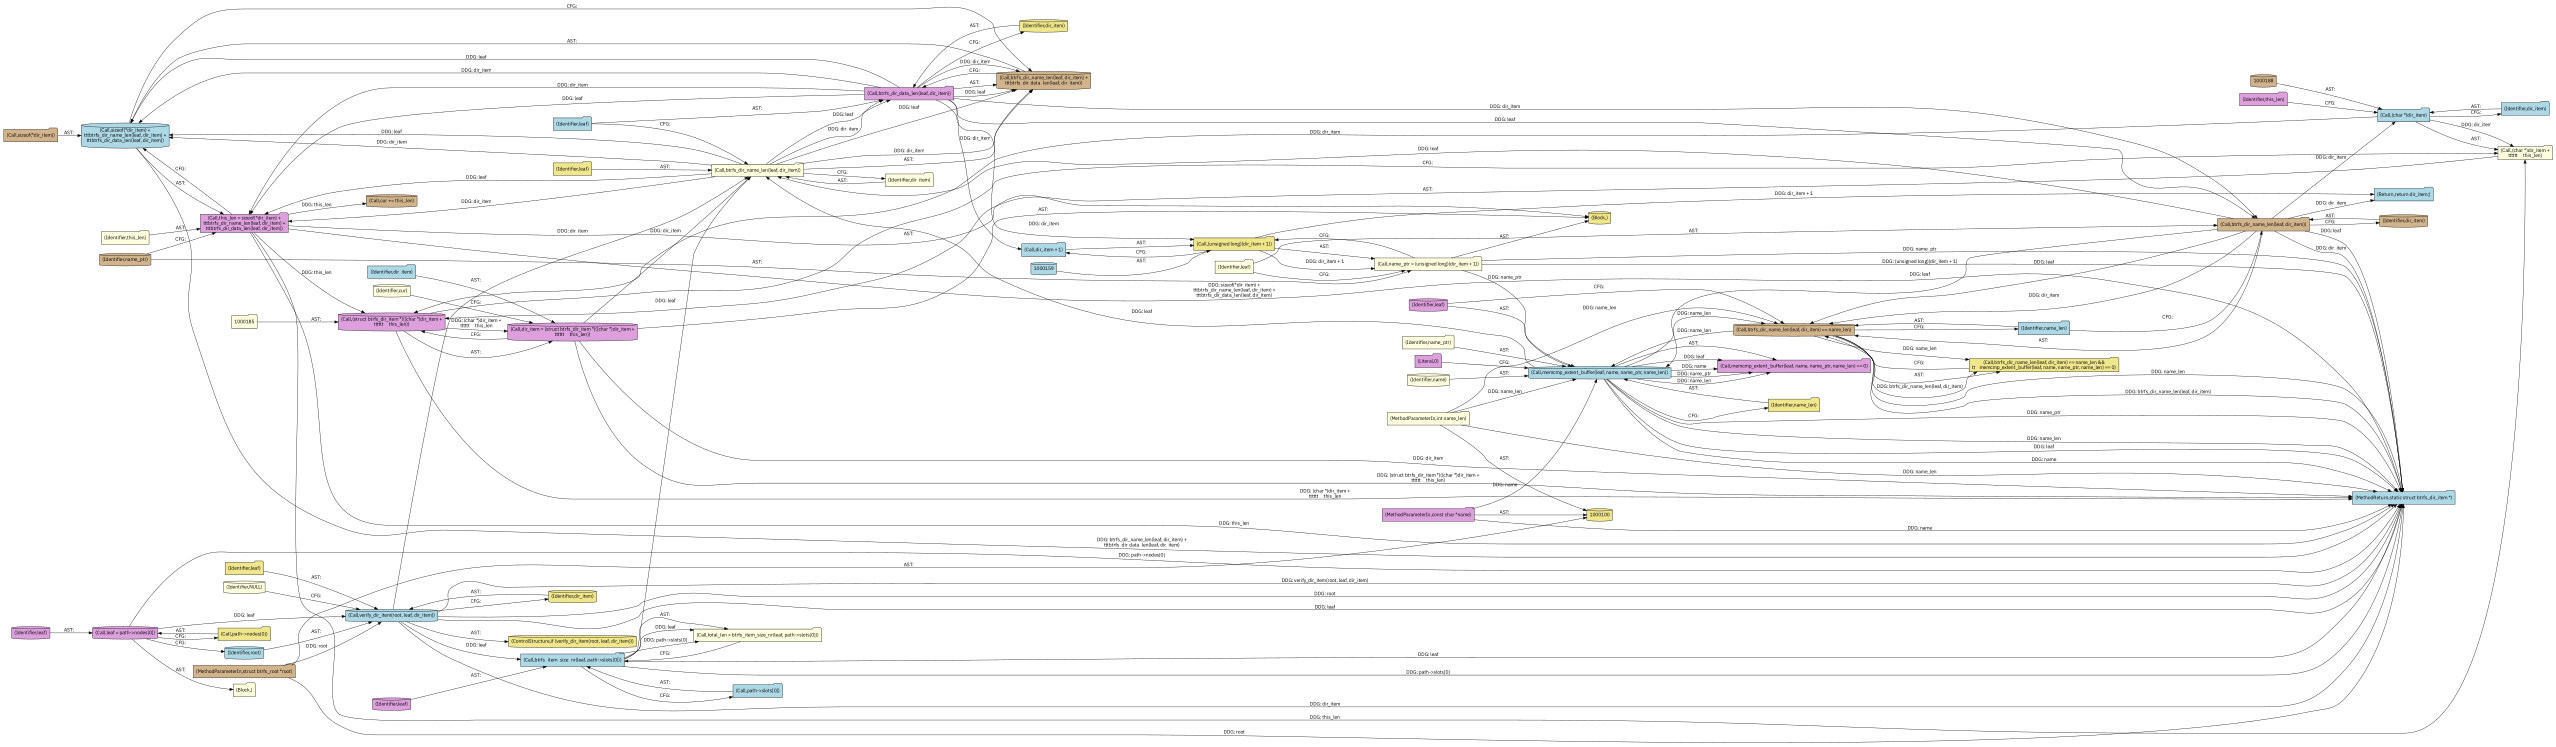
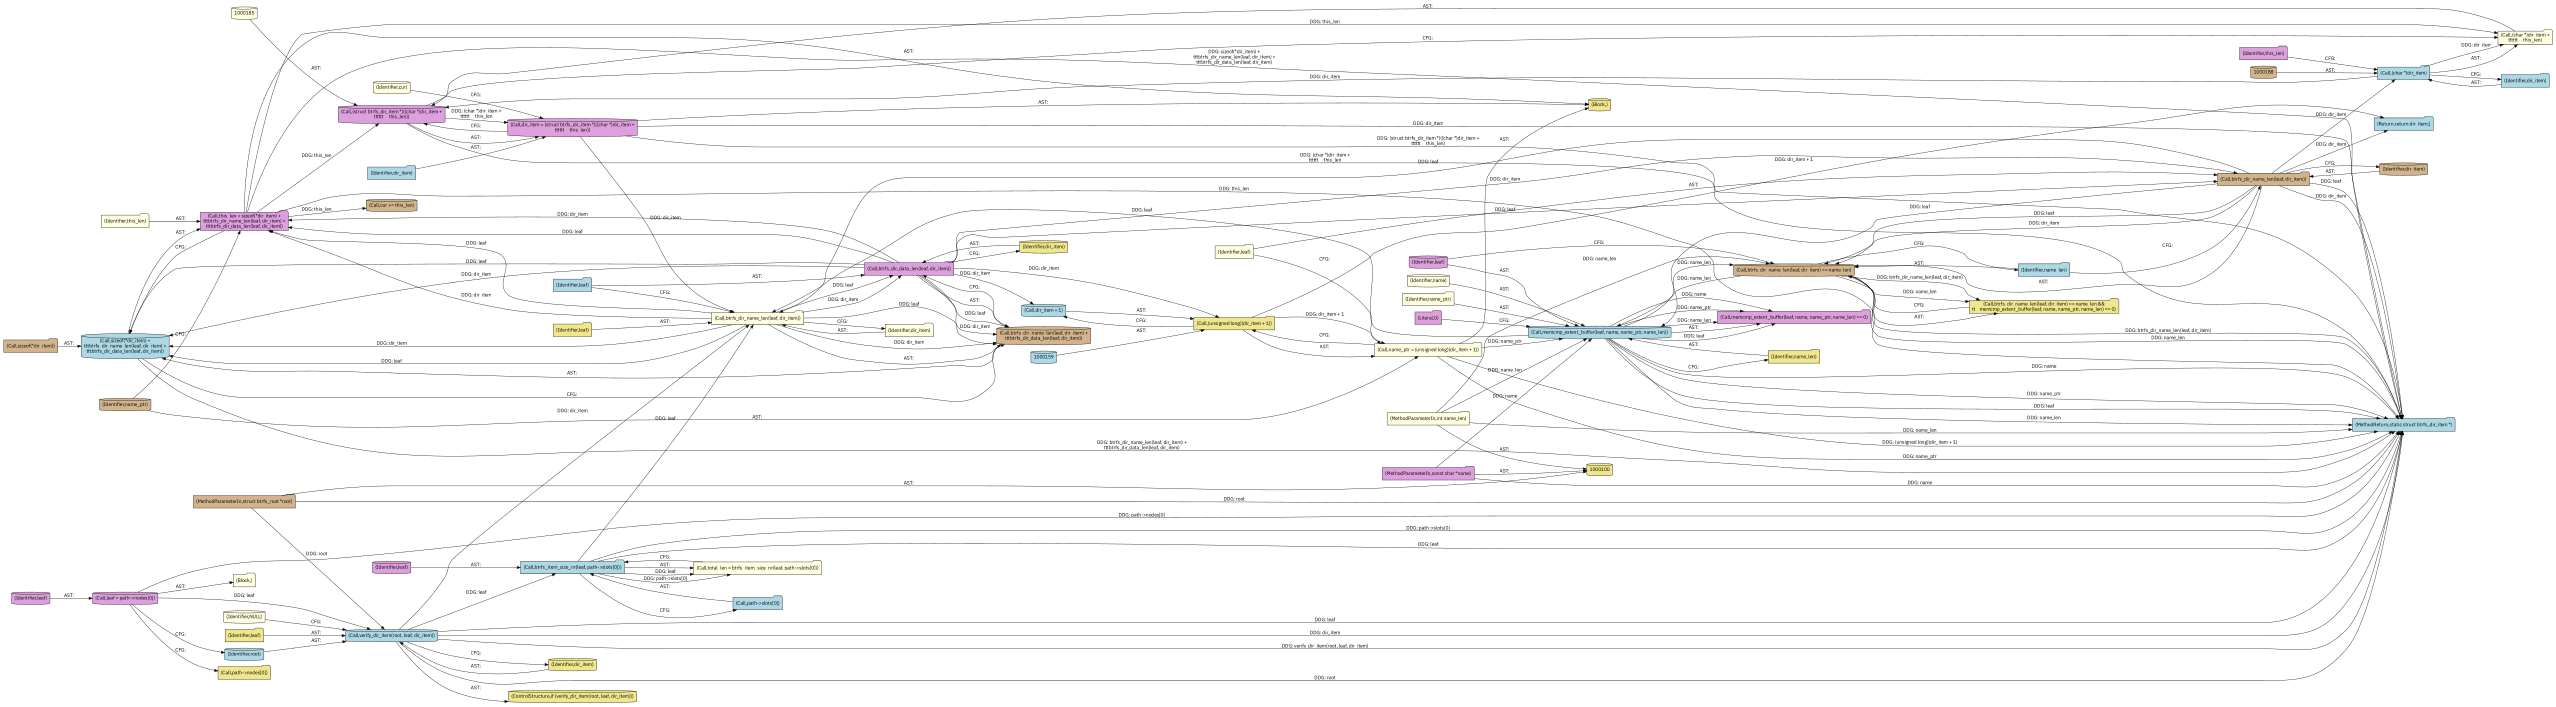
(1044, 250) -> (1044, 311)
(244, 322) -> (244, 13)
(190, 634) -> none
